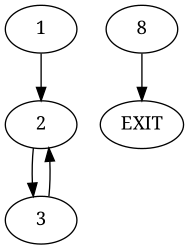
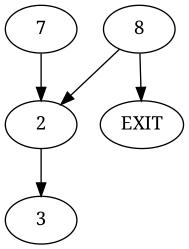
(41, 29) -> (41, 29)
(50, 179) -> (95, 72)
